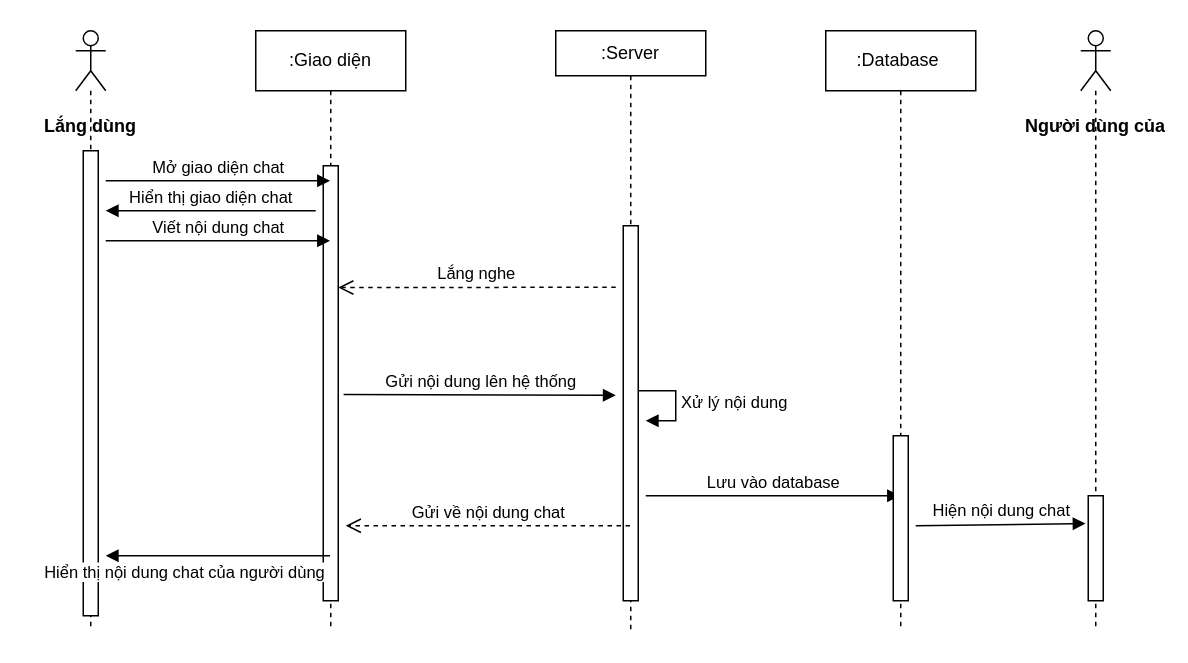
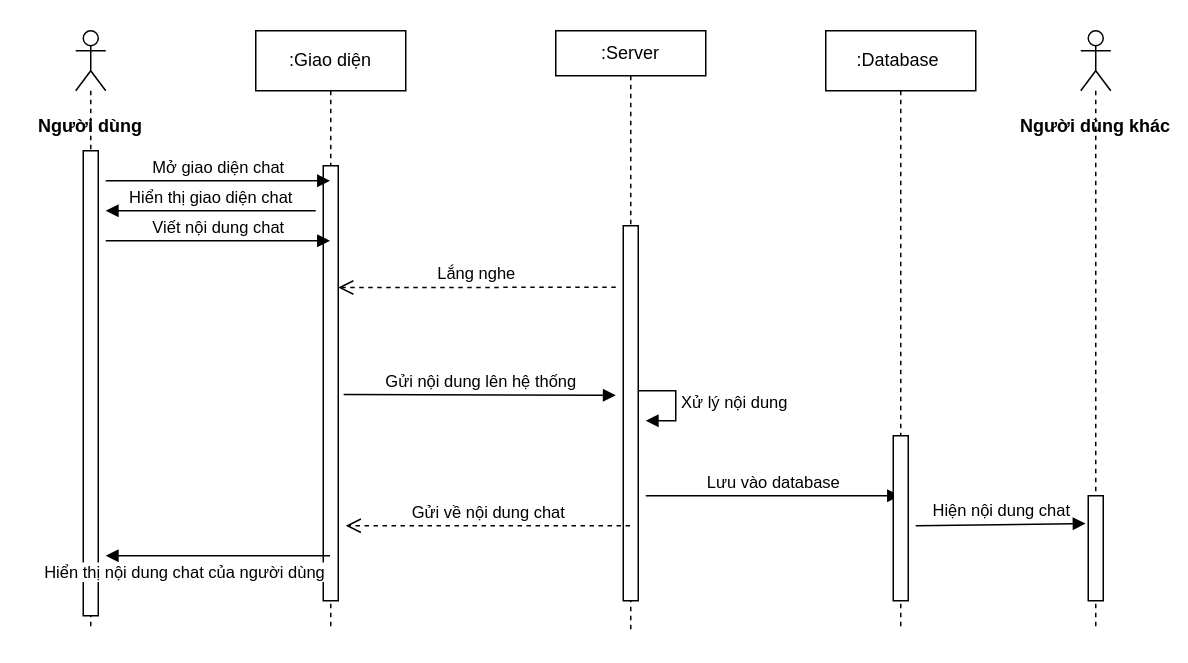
(90, 126) -> (90, 126)
(1095, 126) -> (1095, 126)
